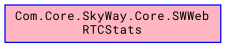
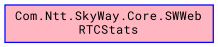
(113, 24) -> (109, 24)
